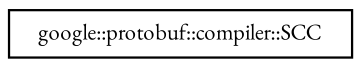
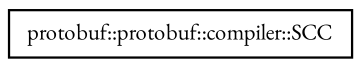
(181, 34) -> (181, 34)
